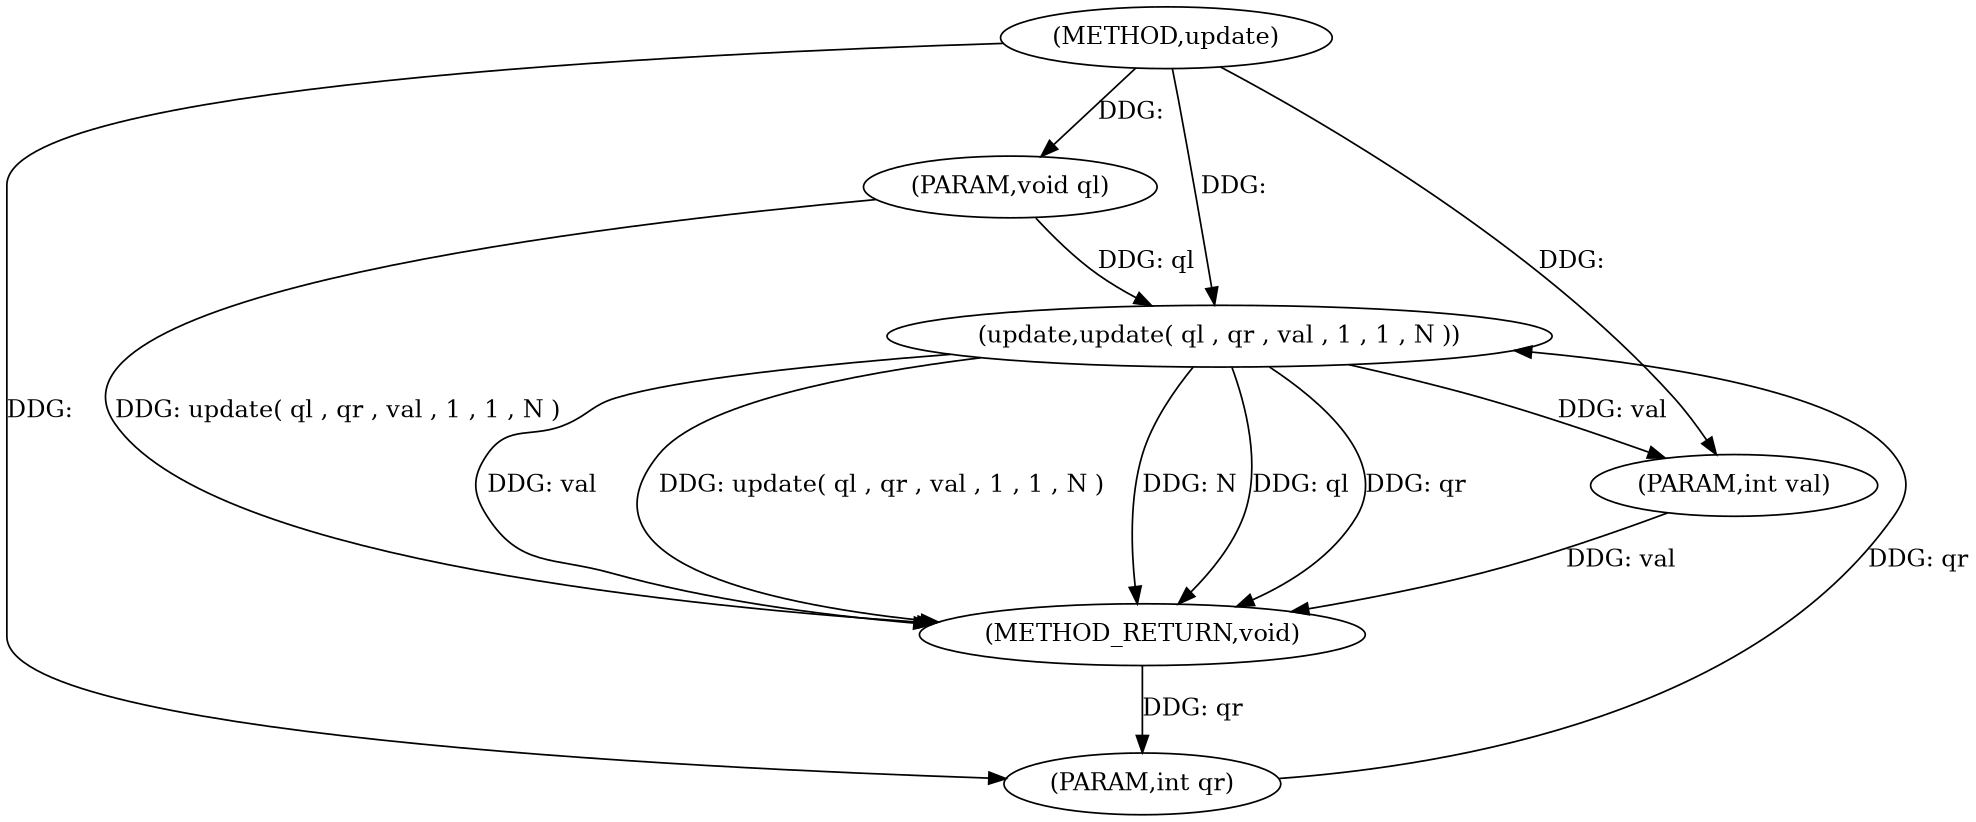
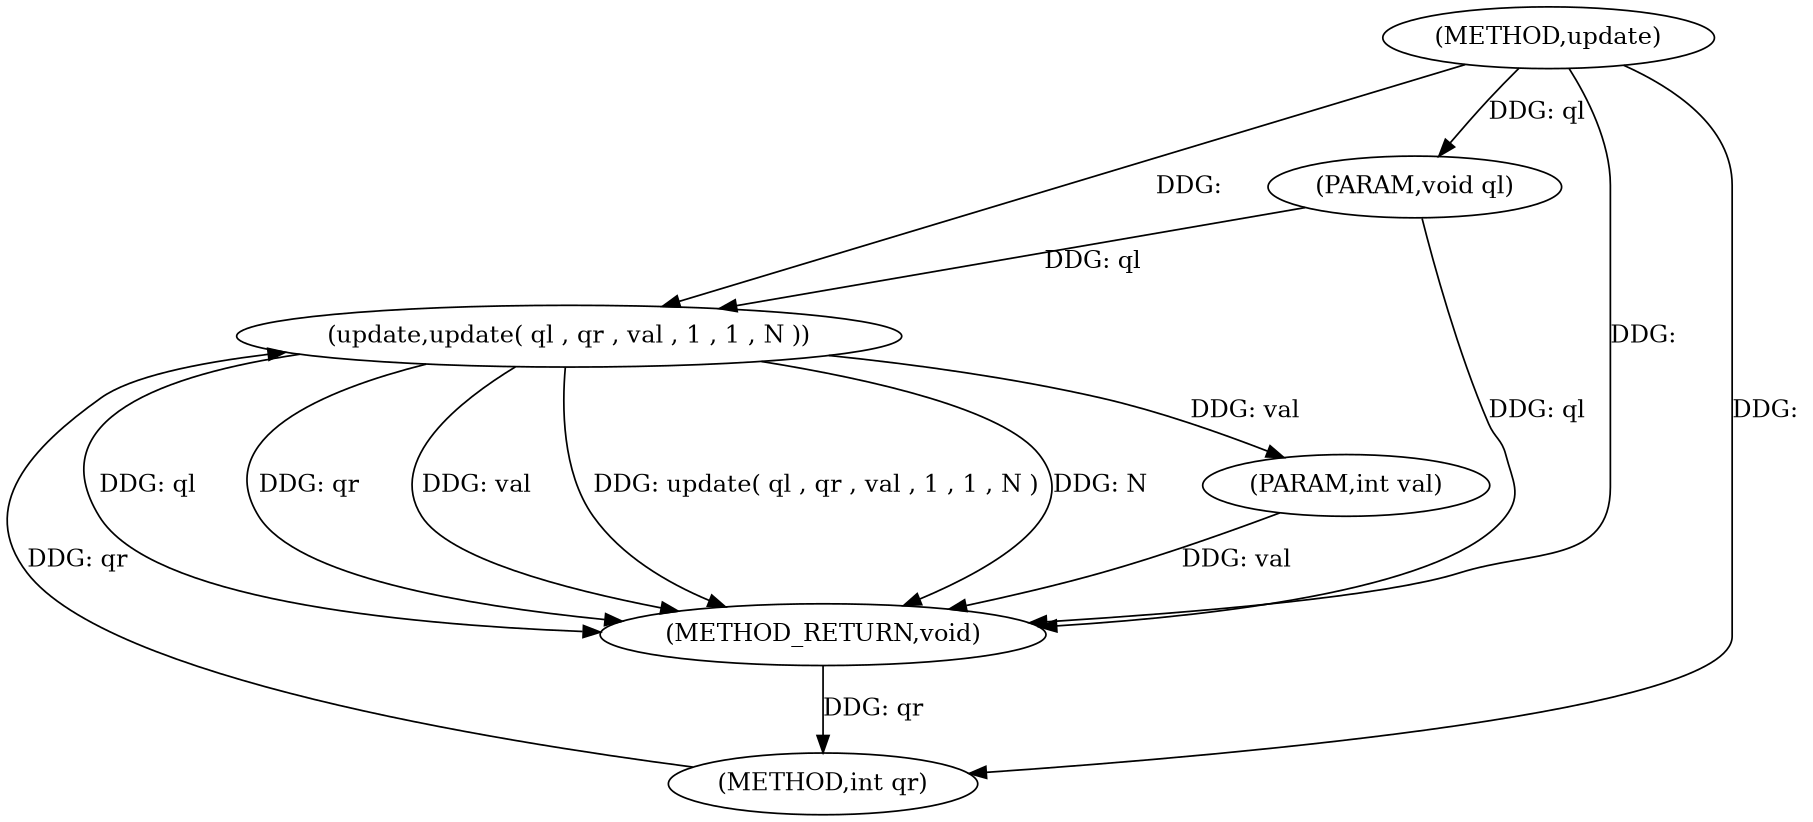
(1135, 112) -> (1537, 112)
(1482, 230) -> (1558, 551)
(338, 411) -> (1537, 411)
(1142, 784) -> (823, 784)
